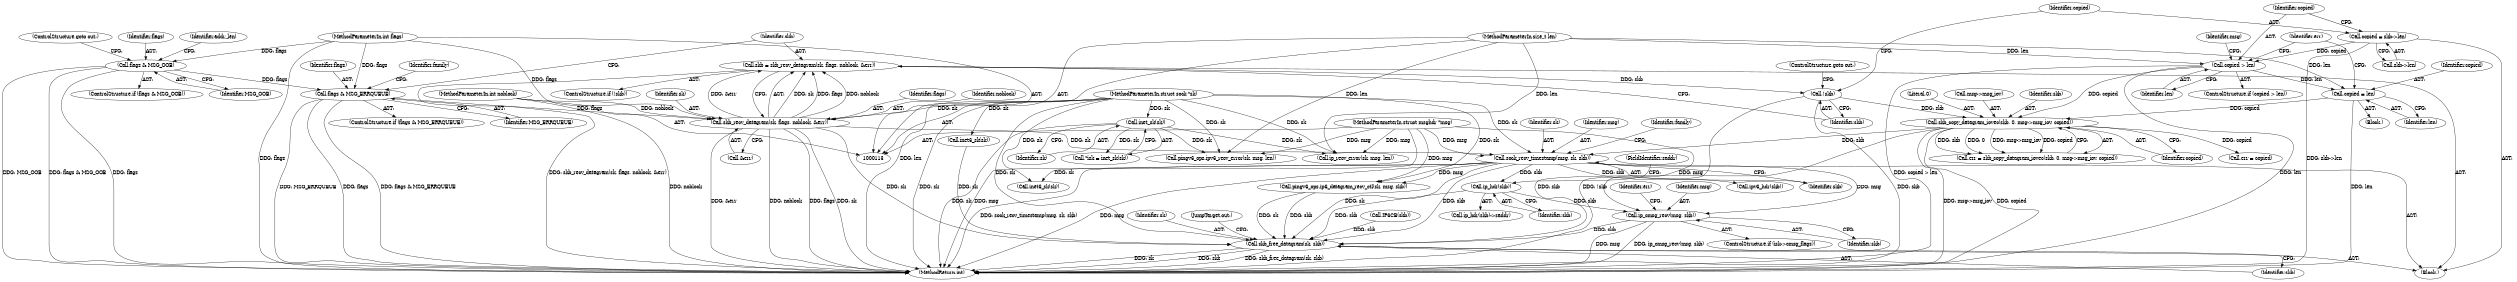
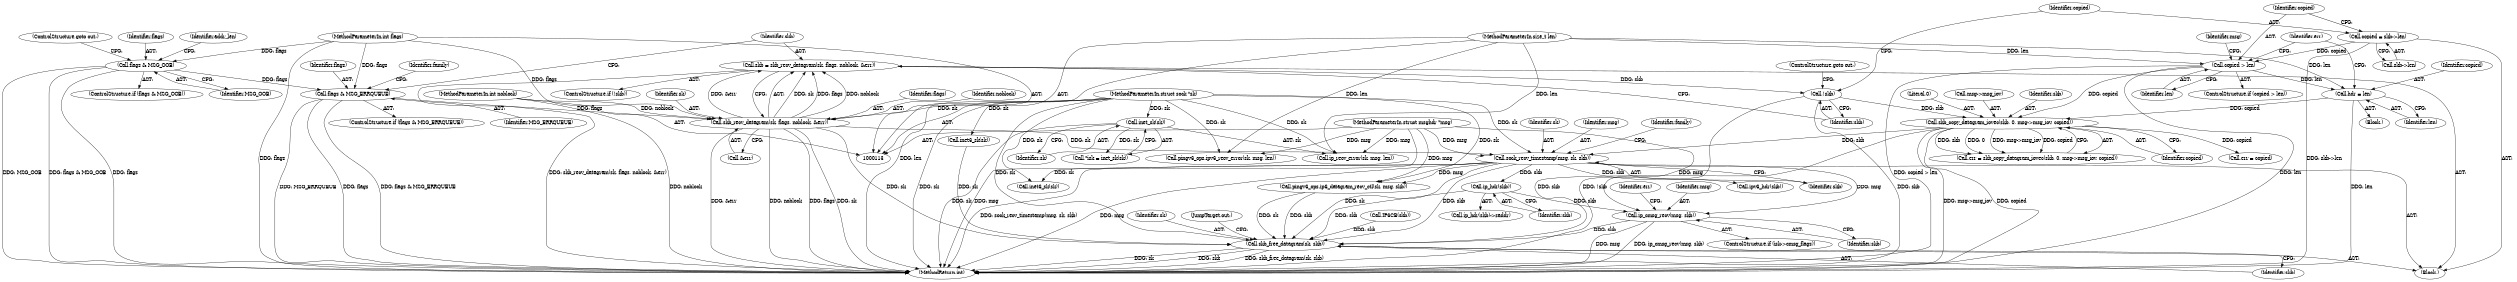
(2354, 94) -> (2354, 94)
(445, 109) -> none
(1182, 139) -> none
(1292, 141) -> (1292, 141)
(1652, 159) -> none
